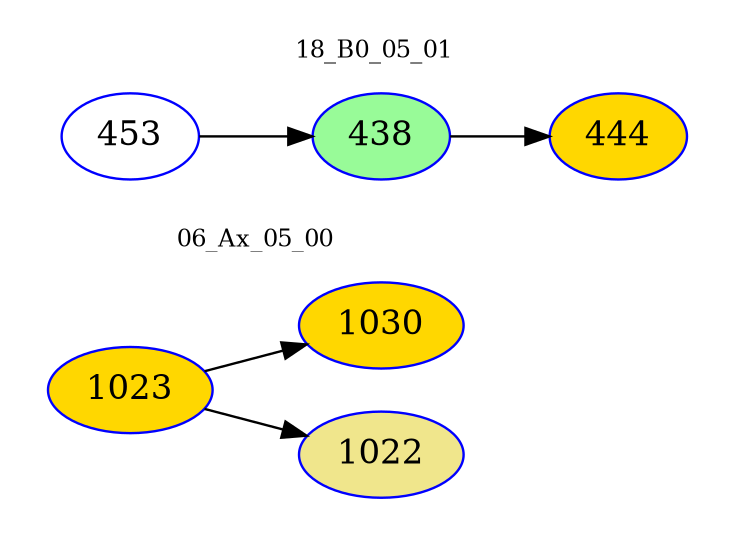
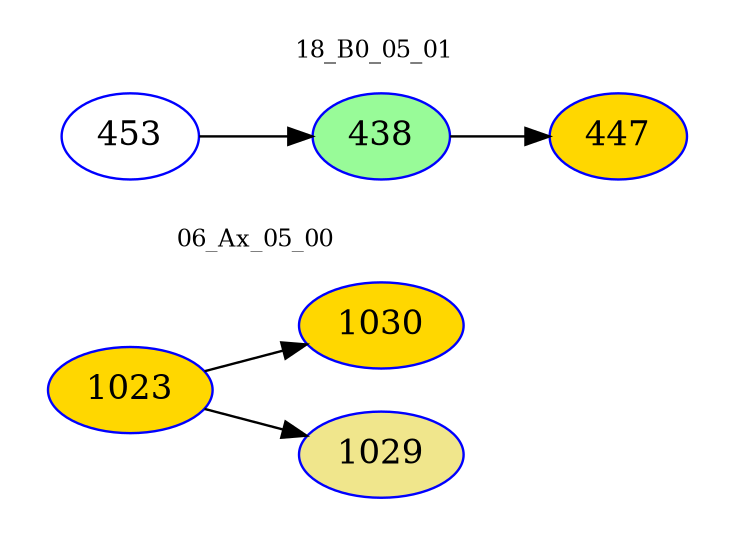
(618, 136) -> (618, 136)
(381, 455) -> (381, 455)
